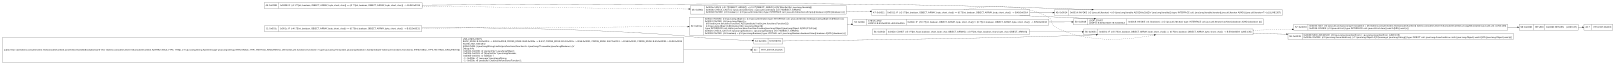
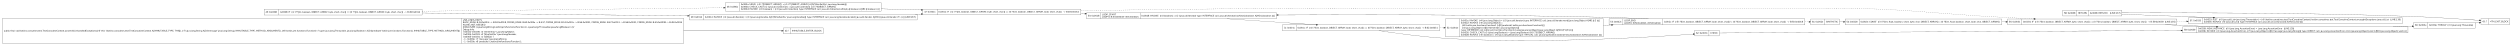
(1041, 13) -> (918, 14)
(875, 21) -> (1630, 21)
none -> (1272, 22)
none -> (1825, 22)
none -> (2444, 25)
(1513, 27) -> (2168, 16)
(939, 39) -> (1950, 32)
(775, 41) -> (1714, 33)
(772, 50) -> (807, 31)
